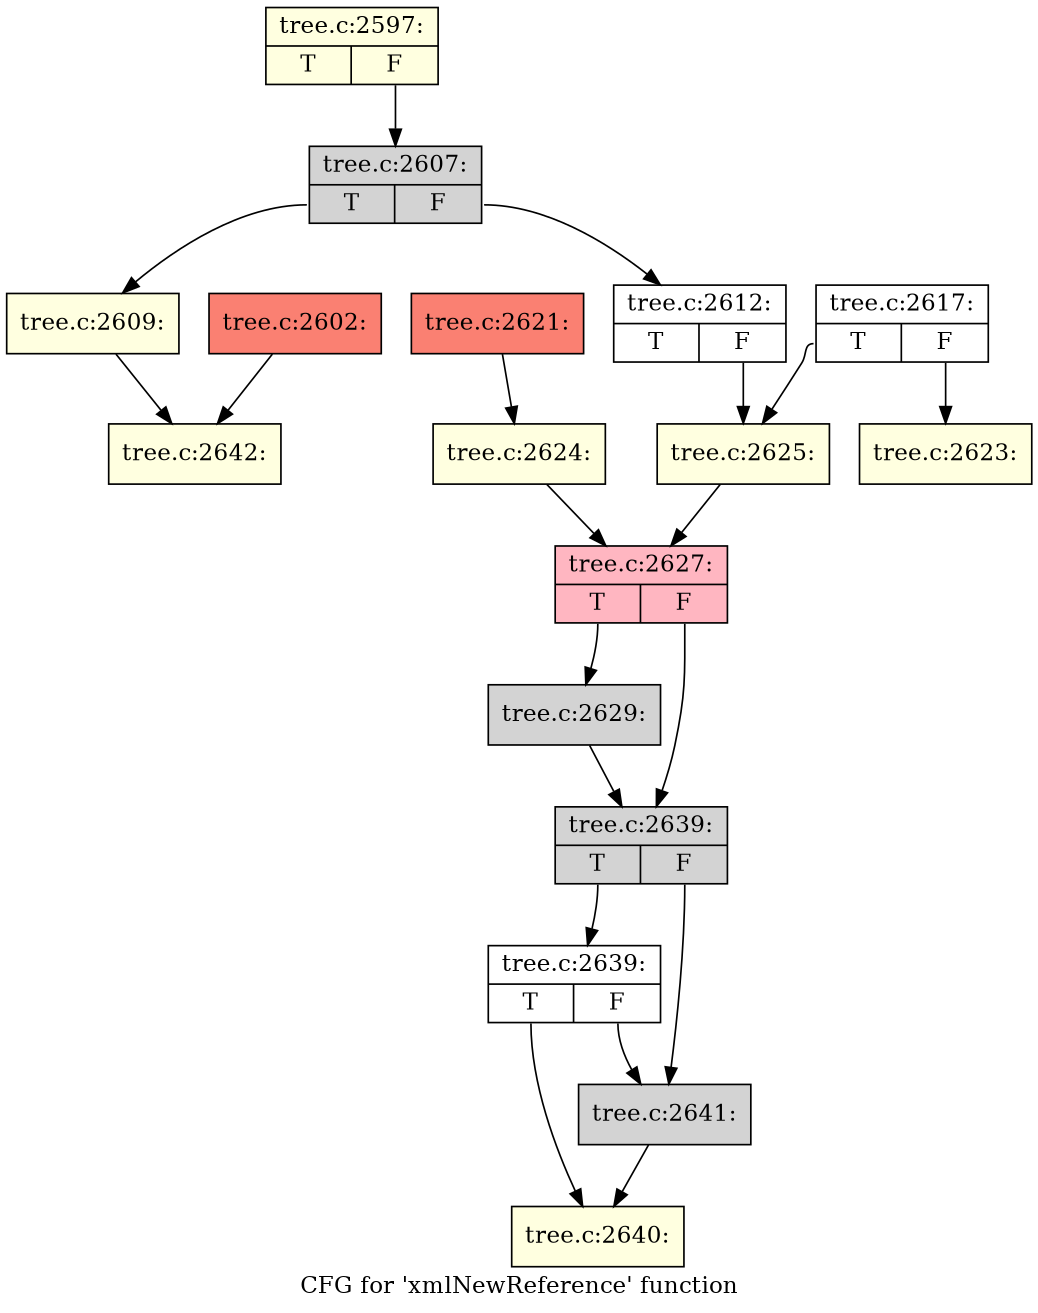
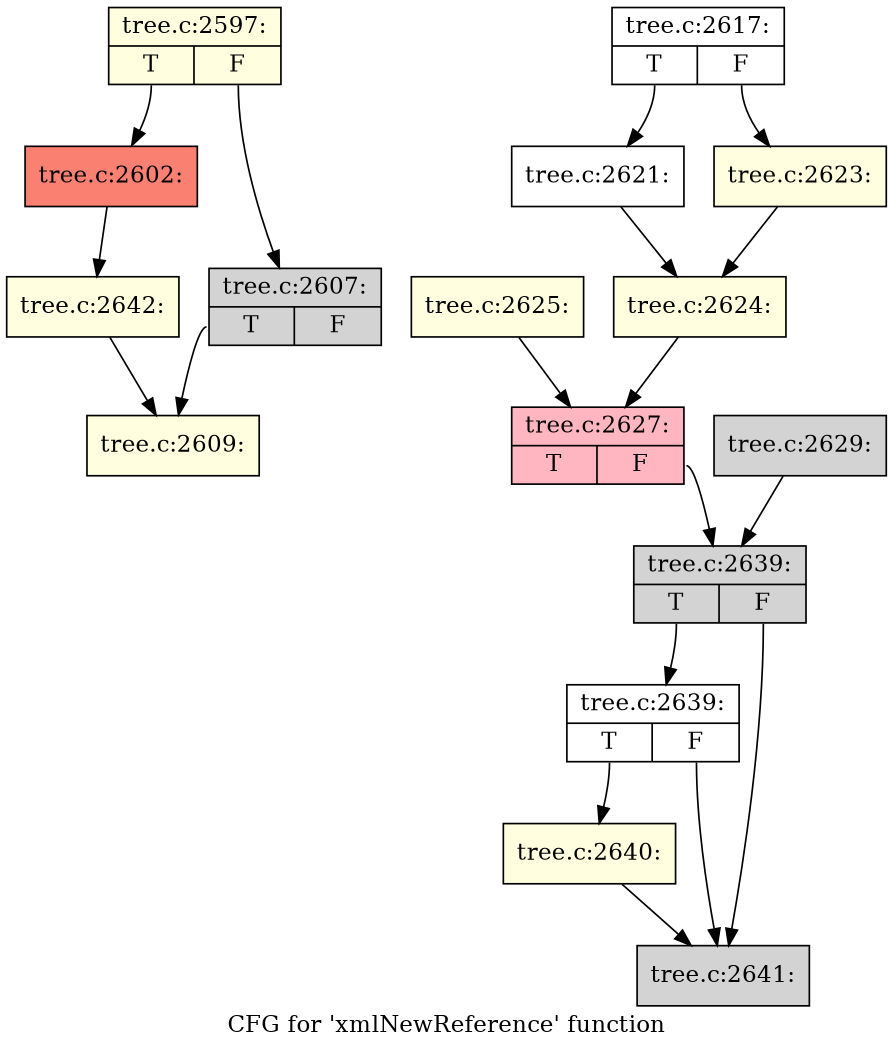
none -> (148, 109)
none -> (755, 235)
(497, 324) -> (598, 176)
(700, 324) -> none
(794, 376) -> (650, 110)
(138, 382) -> (129, 369)
(596, 646) -> none
(635, 1168) -> (650, 909)
